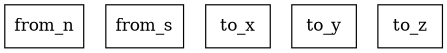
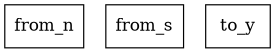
(238, 26) -> none
(410, 26) -> none
